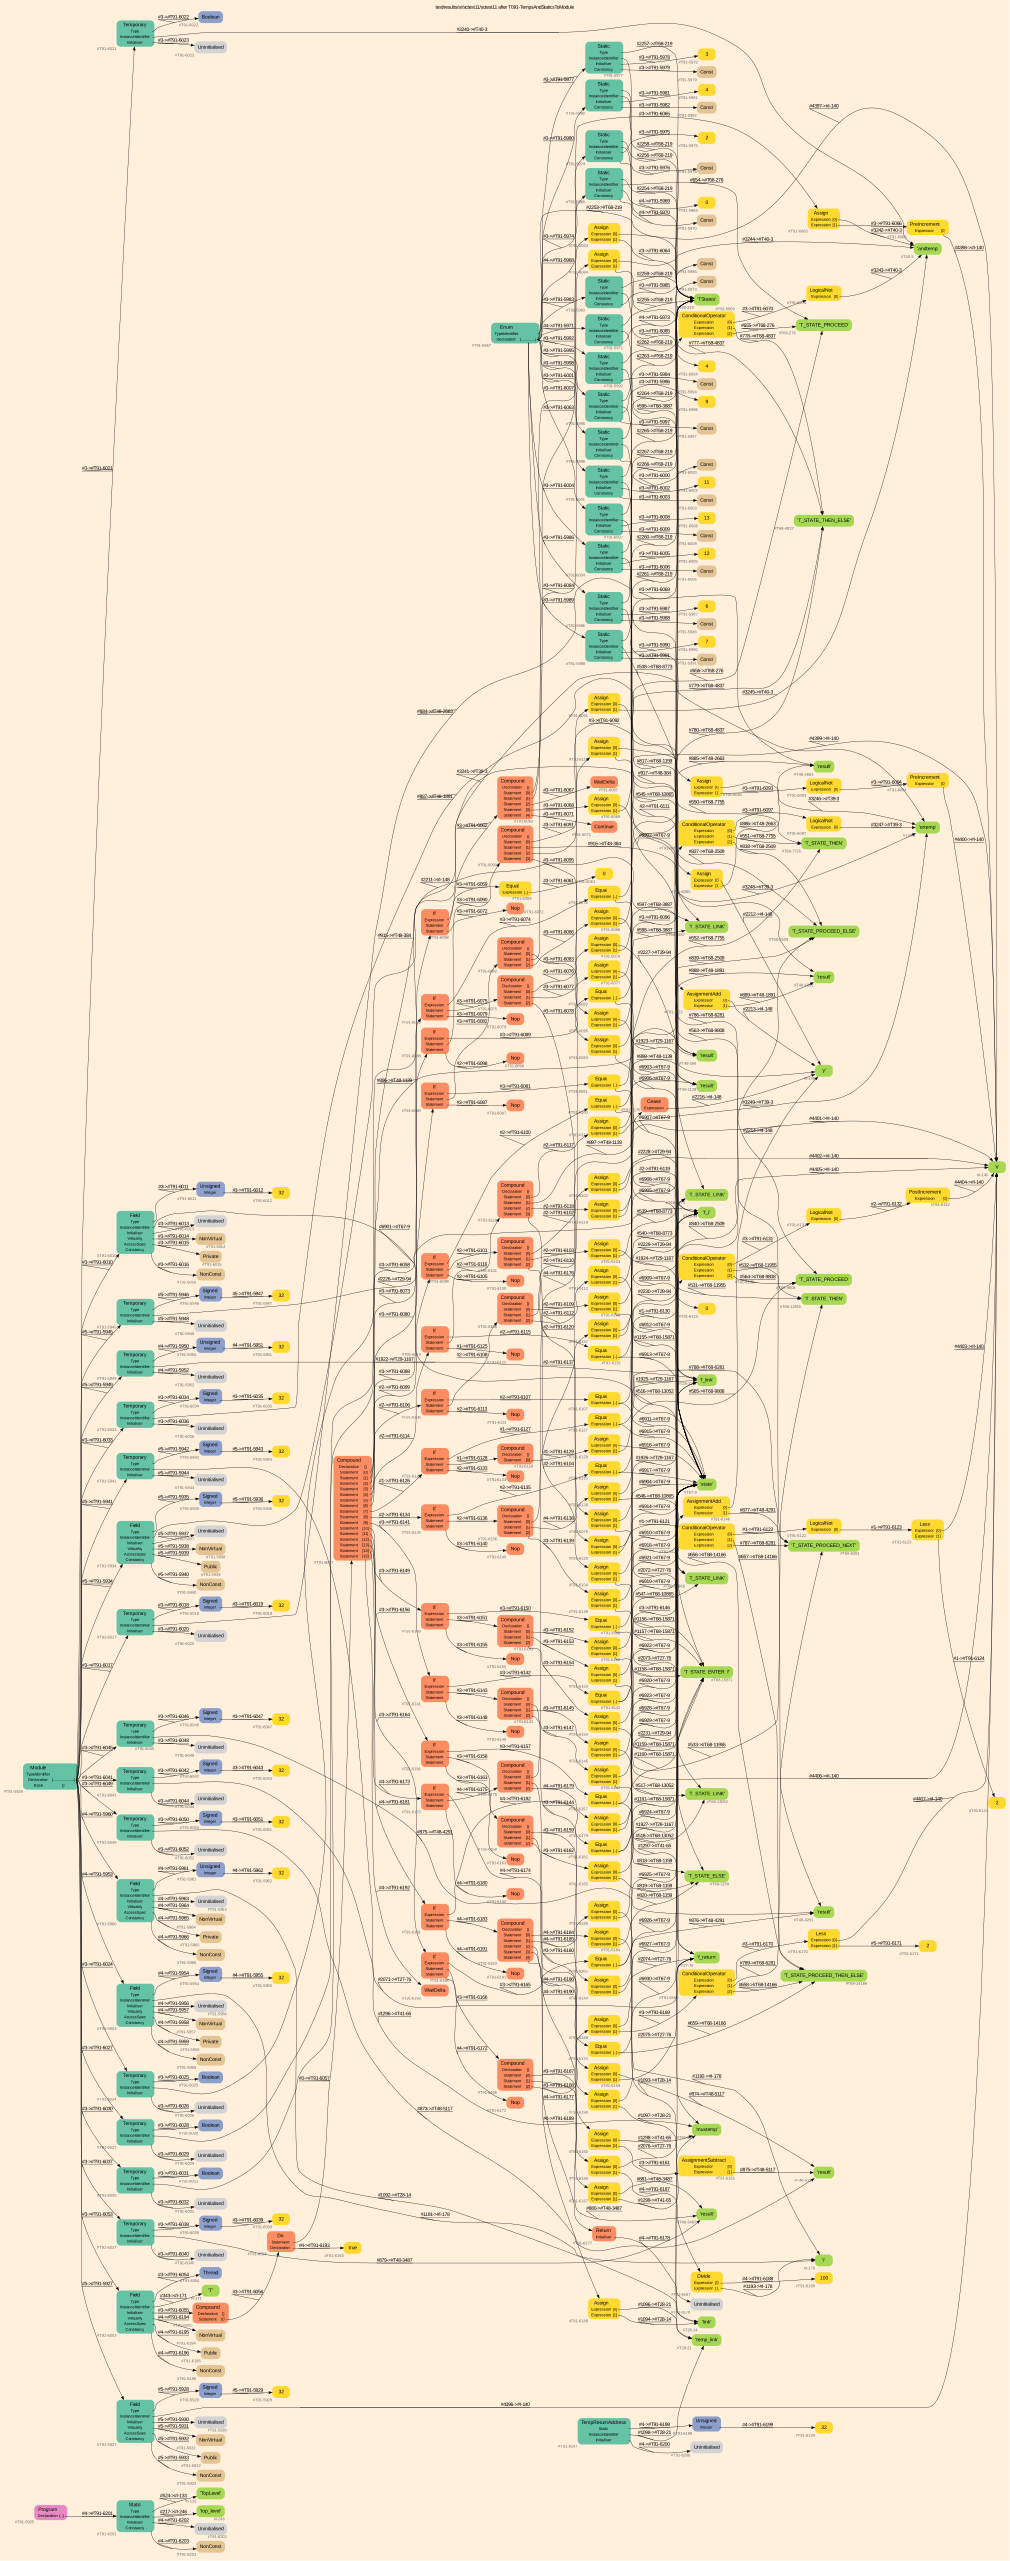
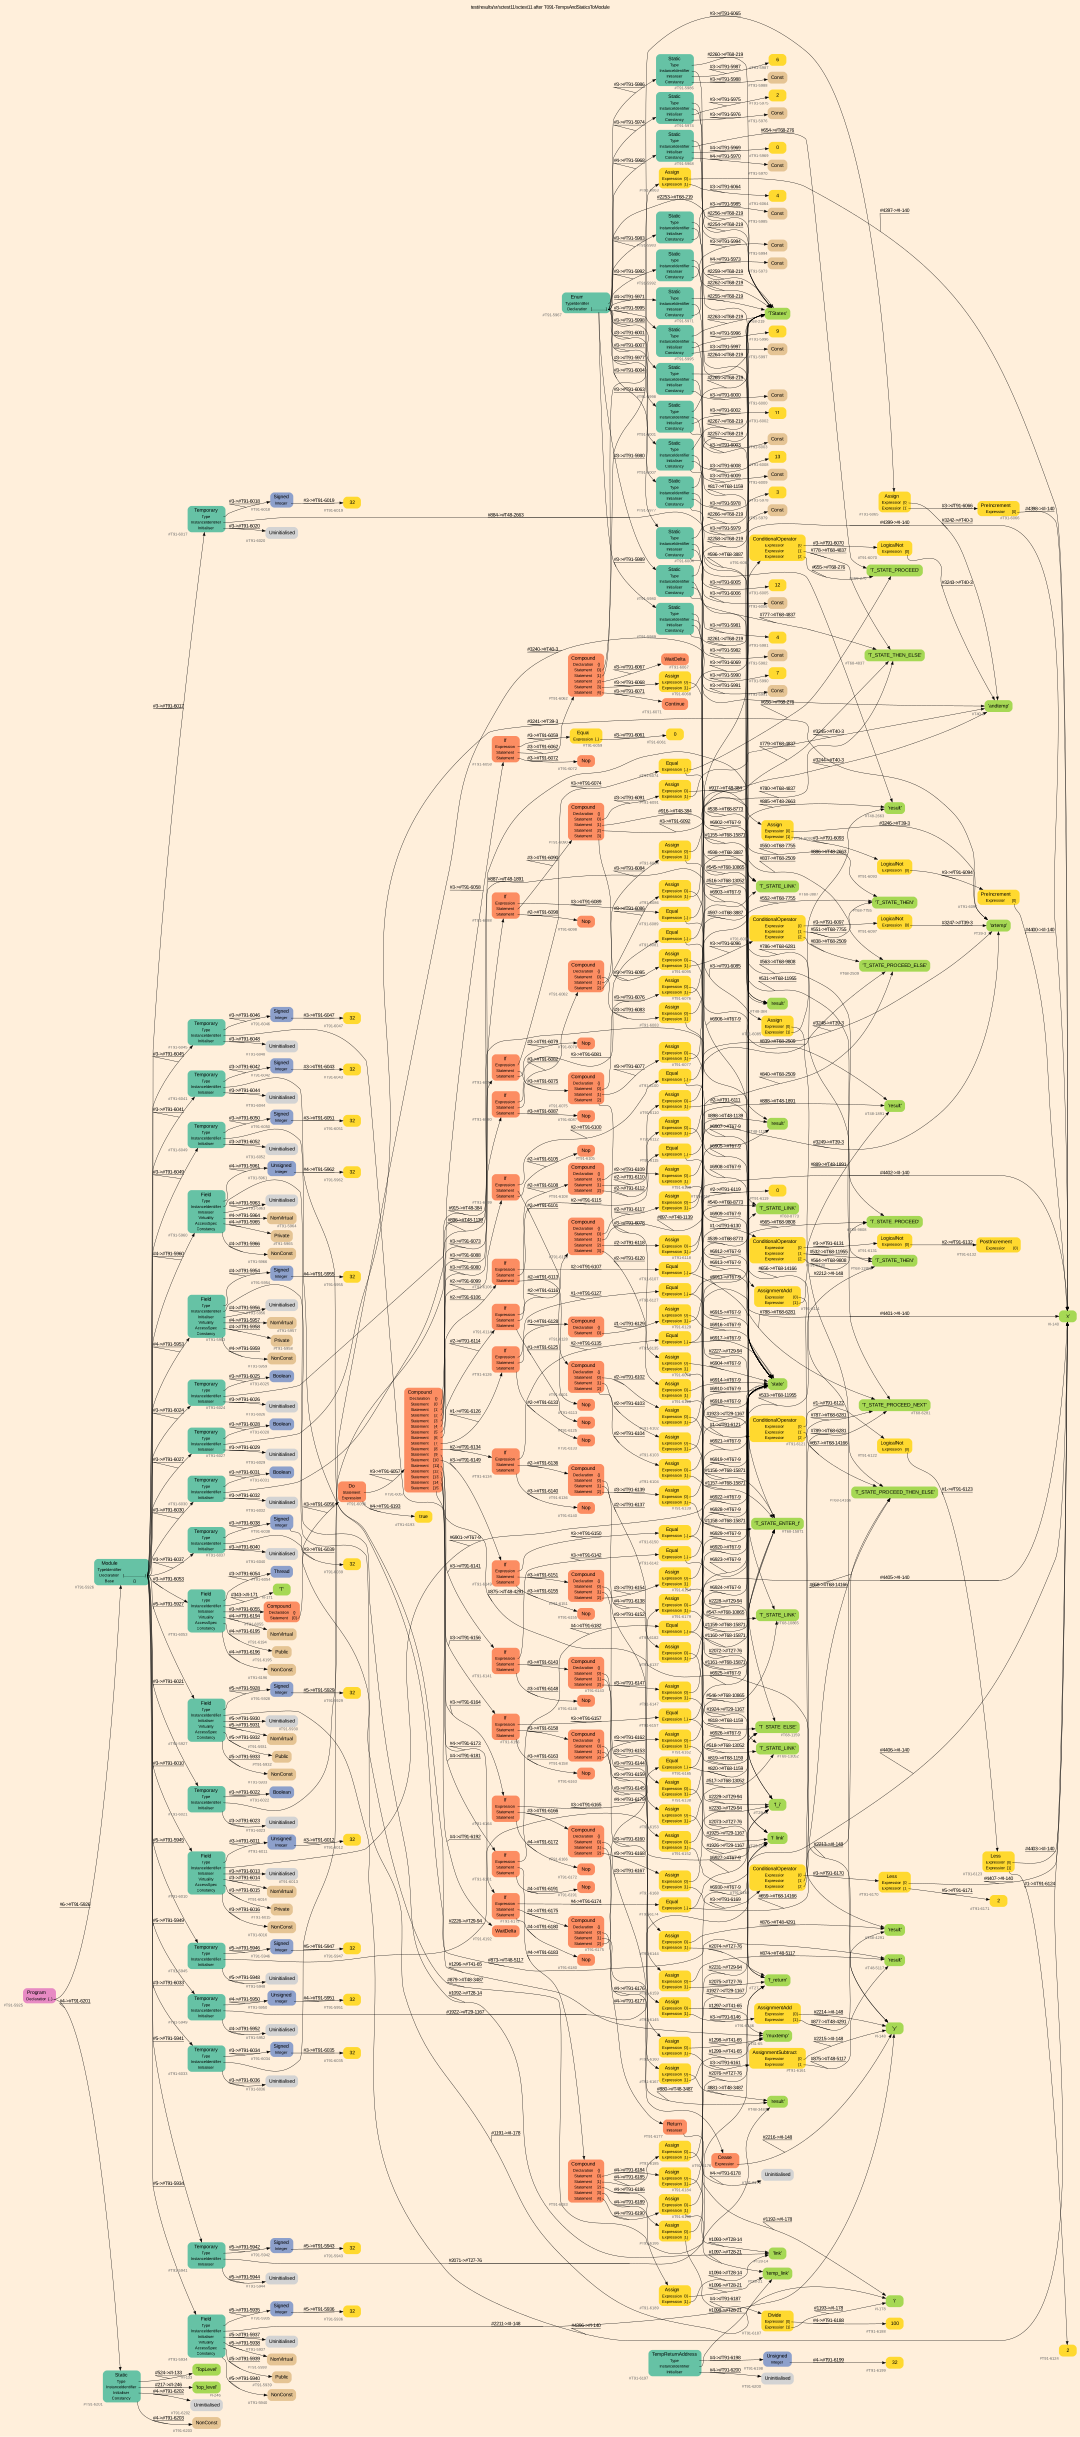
(973, 1193) -> none
none -> (104, 1799)
none -> (842, 2042)
(280, 2248) -> (352, 1498)
(604, 2429) -> (674, 2361)
